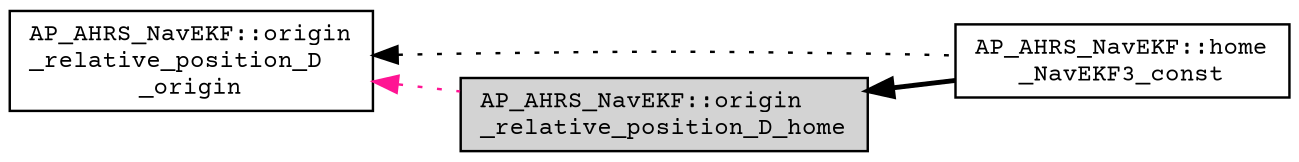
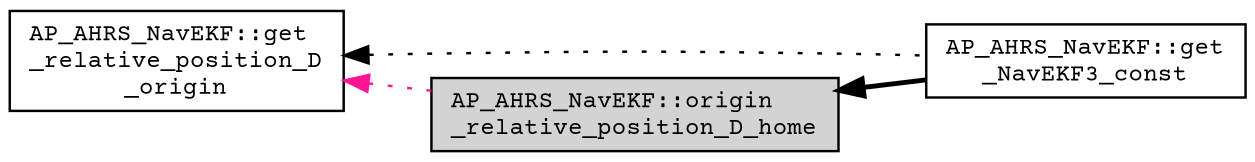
(191, 61) -> (177, 61)
(1122, 61) -> (1086, 61)
